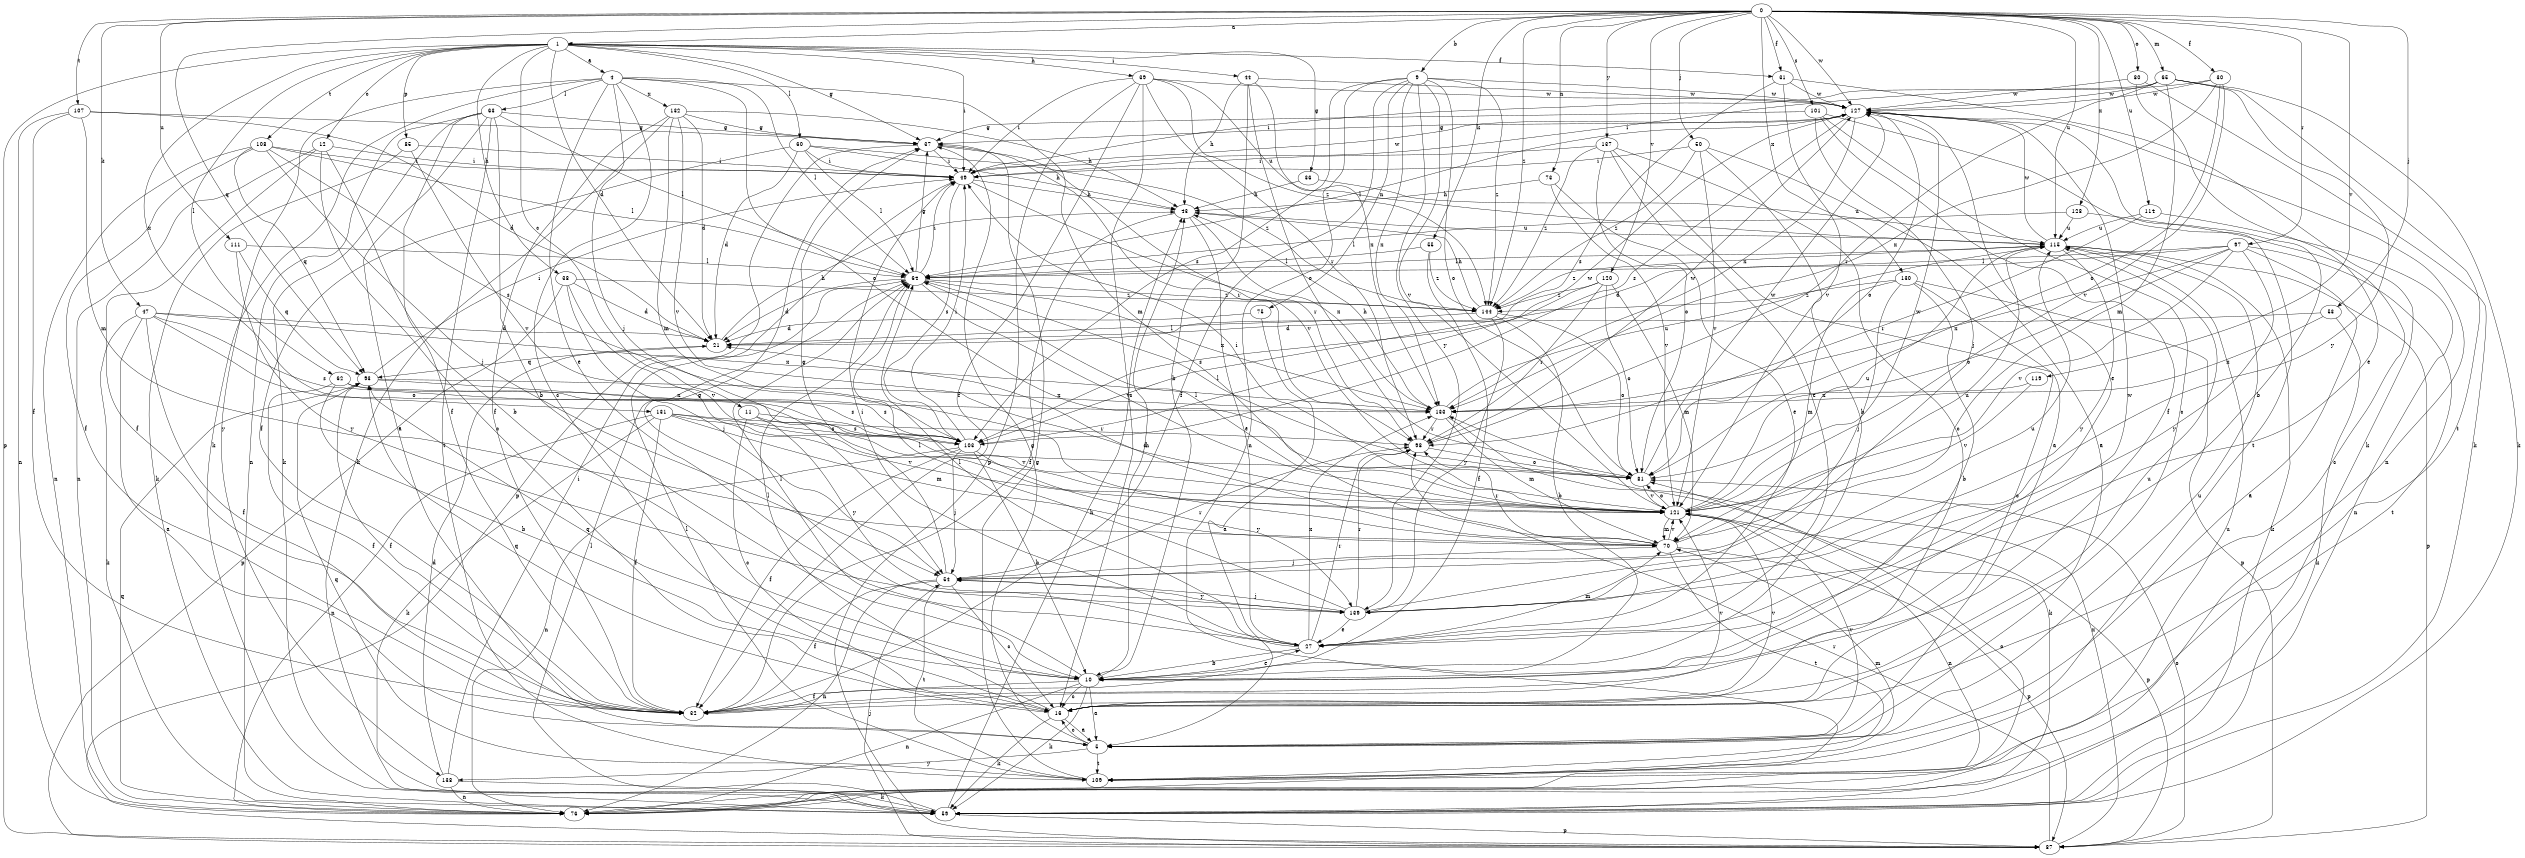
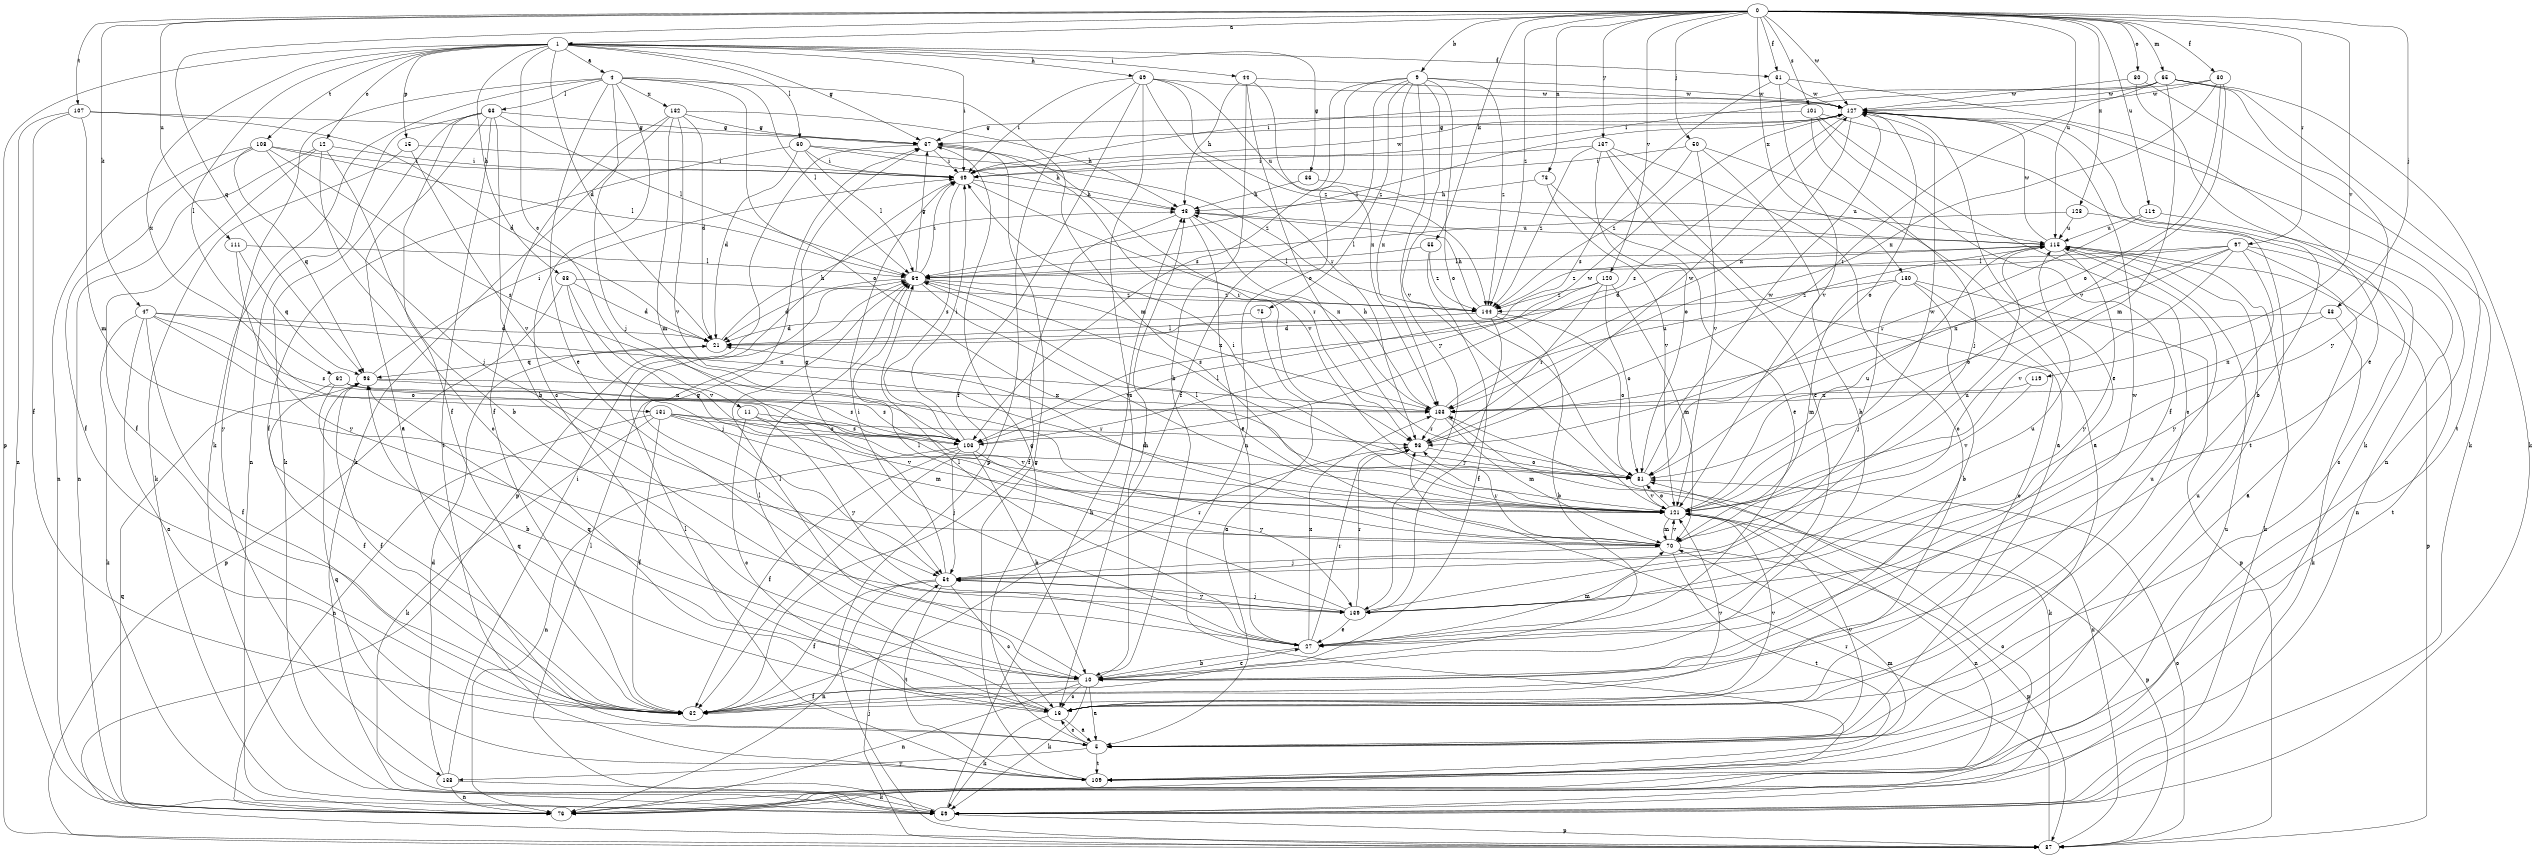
(408, 145) -> (408, 145)
(1382, 195) -> (1381, 195)
